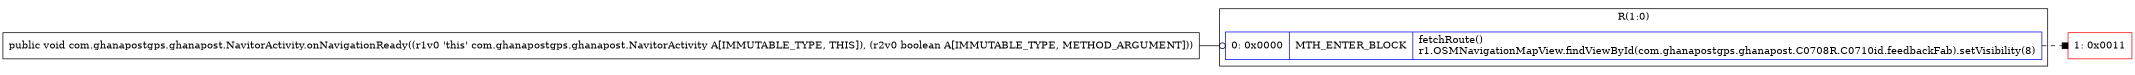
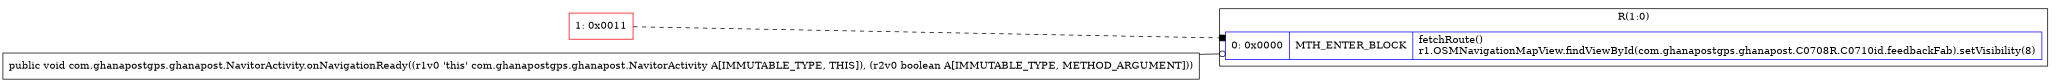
(2052, 46) -> (925, 32)
